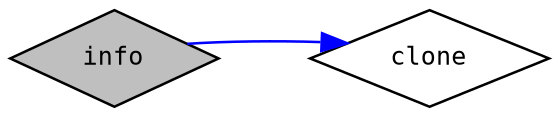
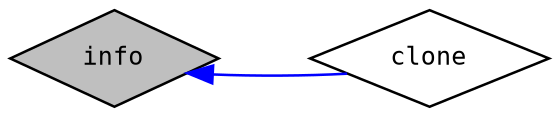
(254, 41) -> (280, 76)
